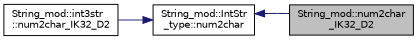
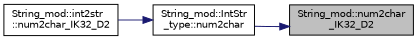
(277, 13) -> (267, 27)
(61, 20) -> (61, 20)
